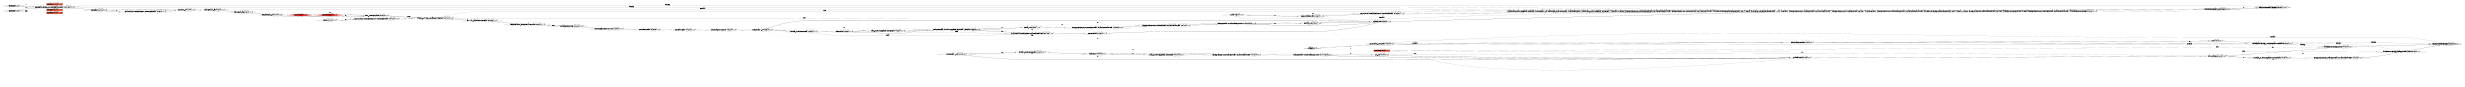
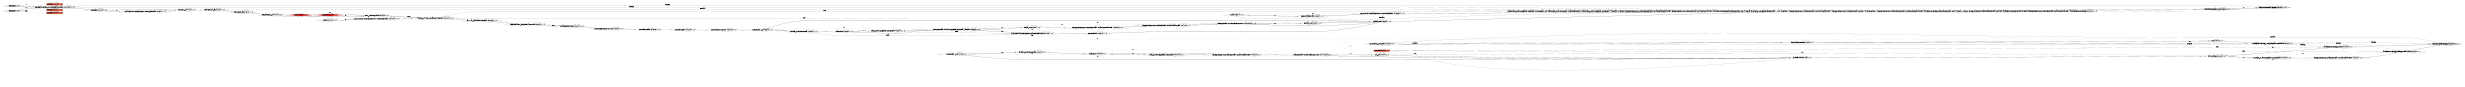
(1313, 48) -> none
